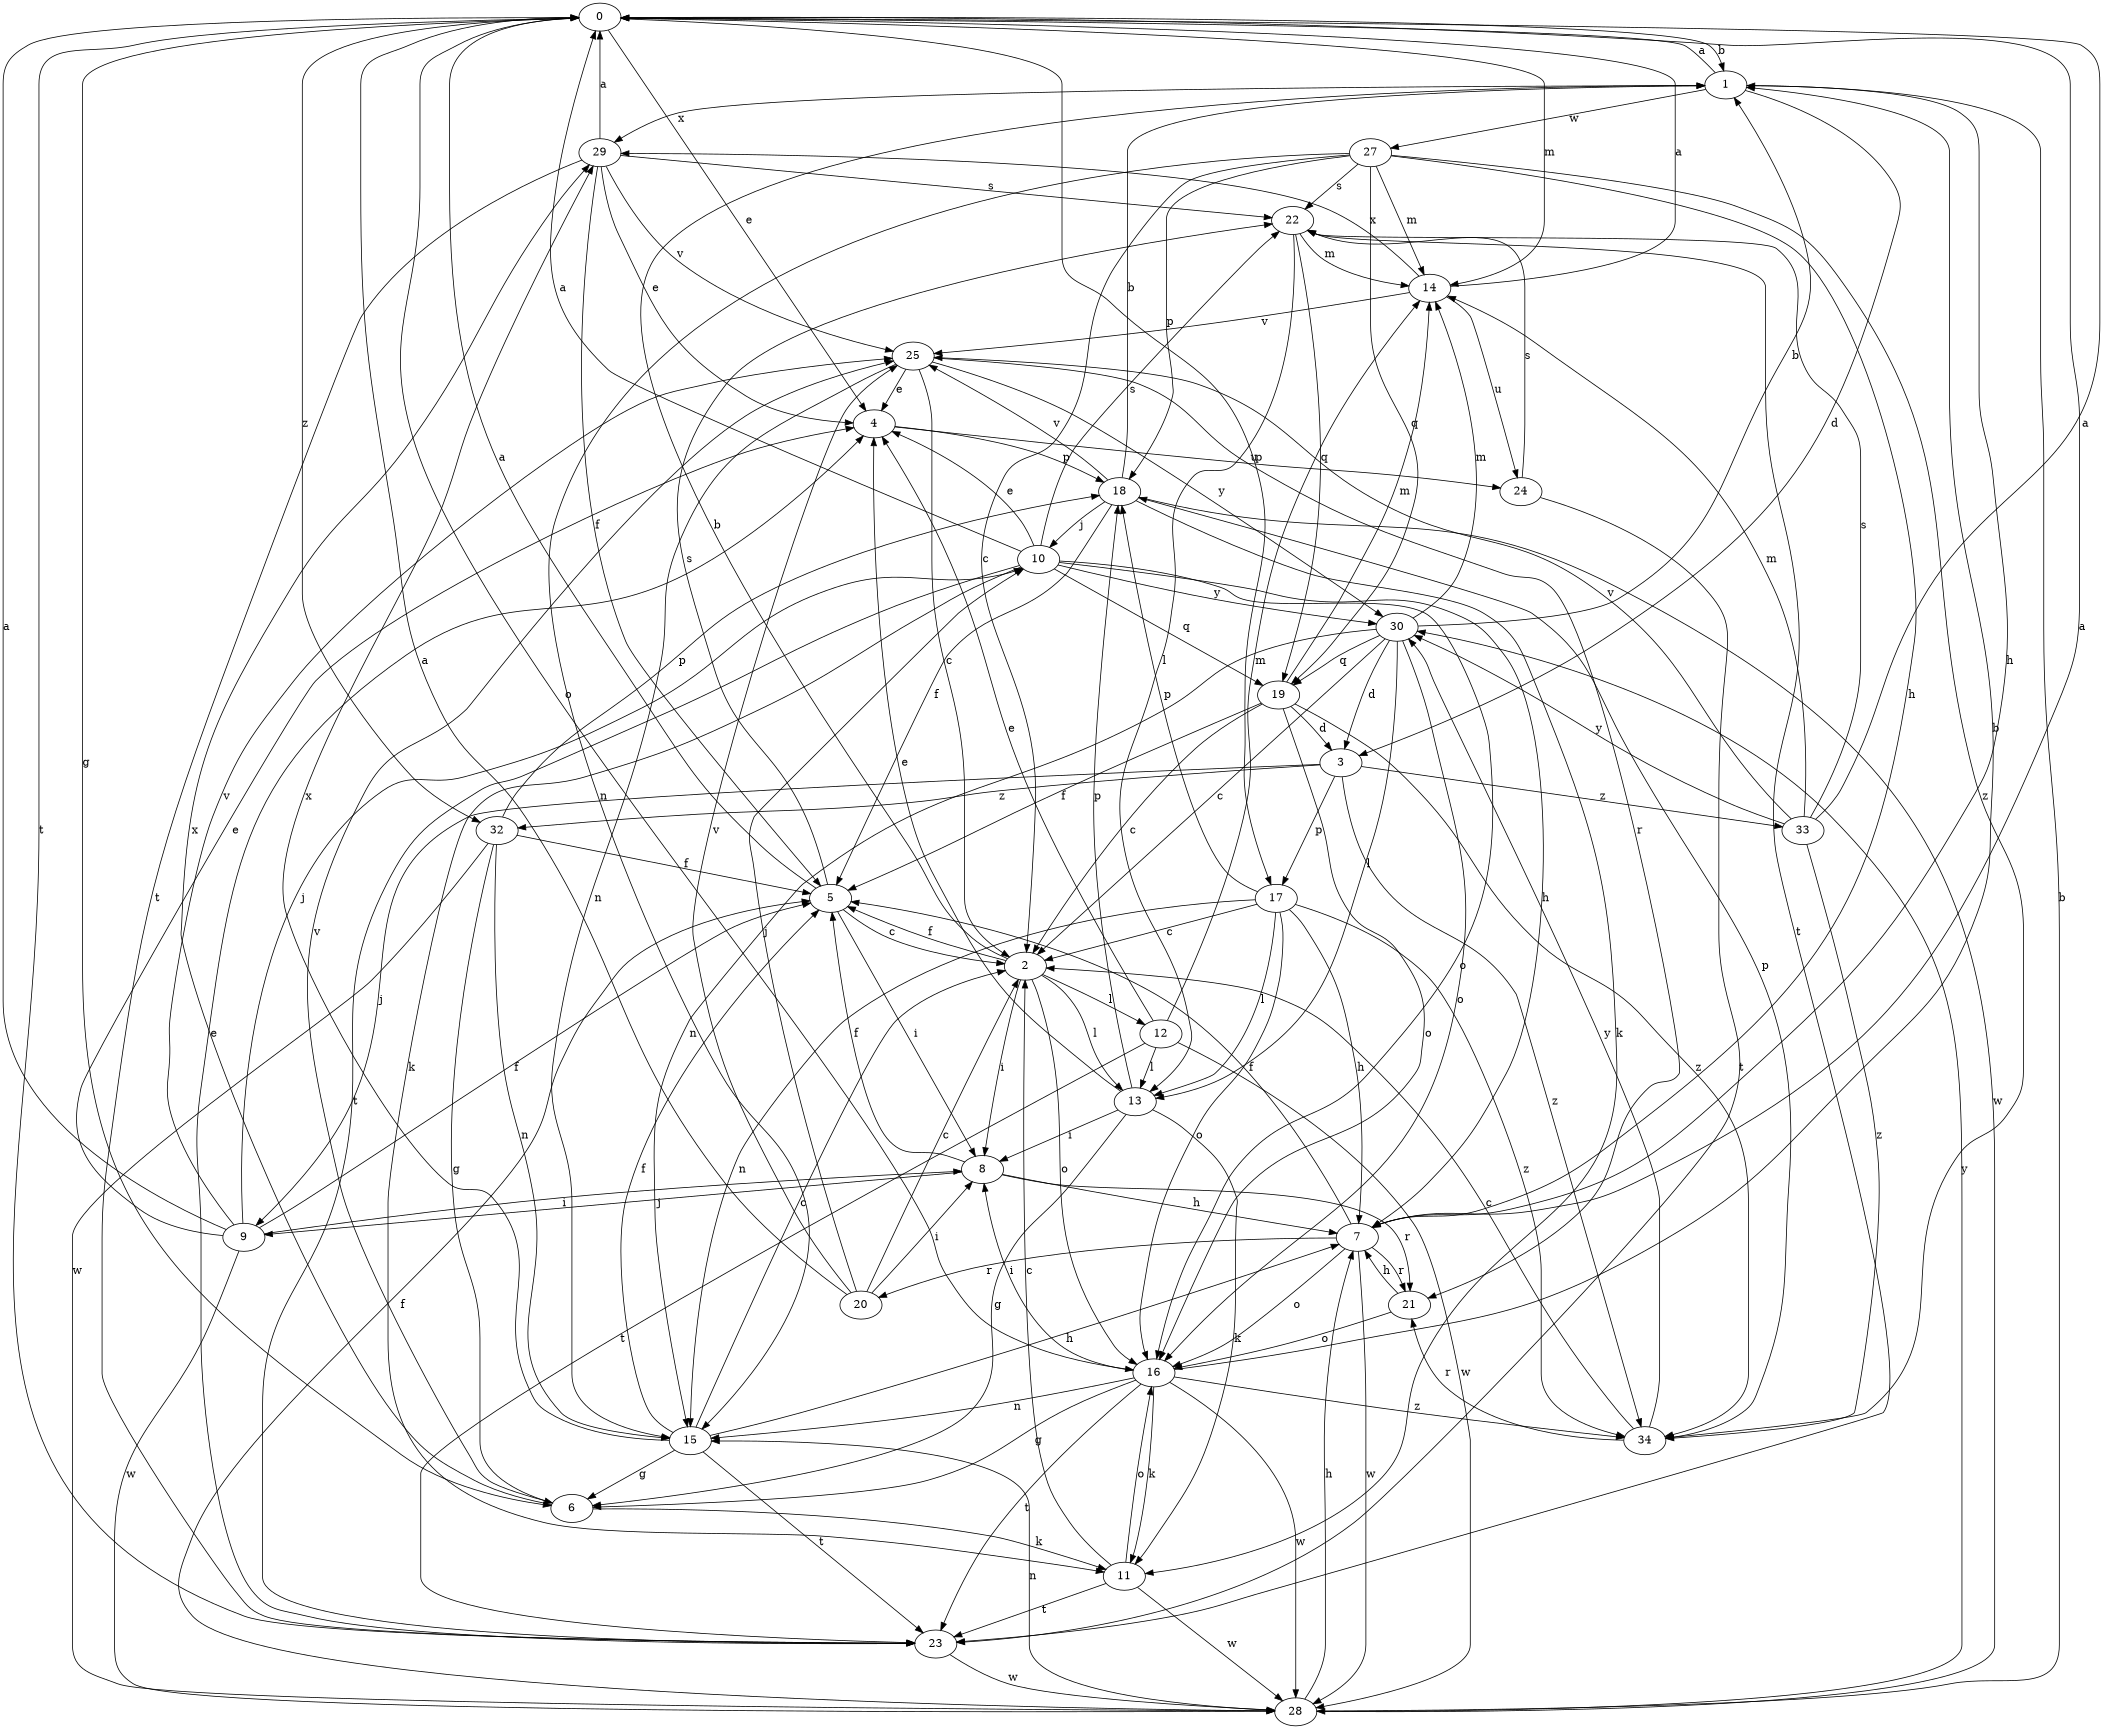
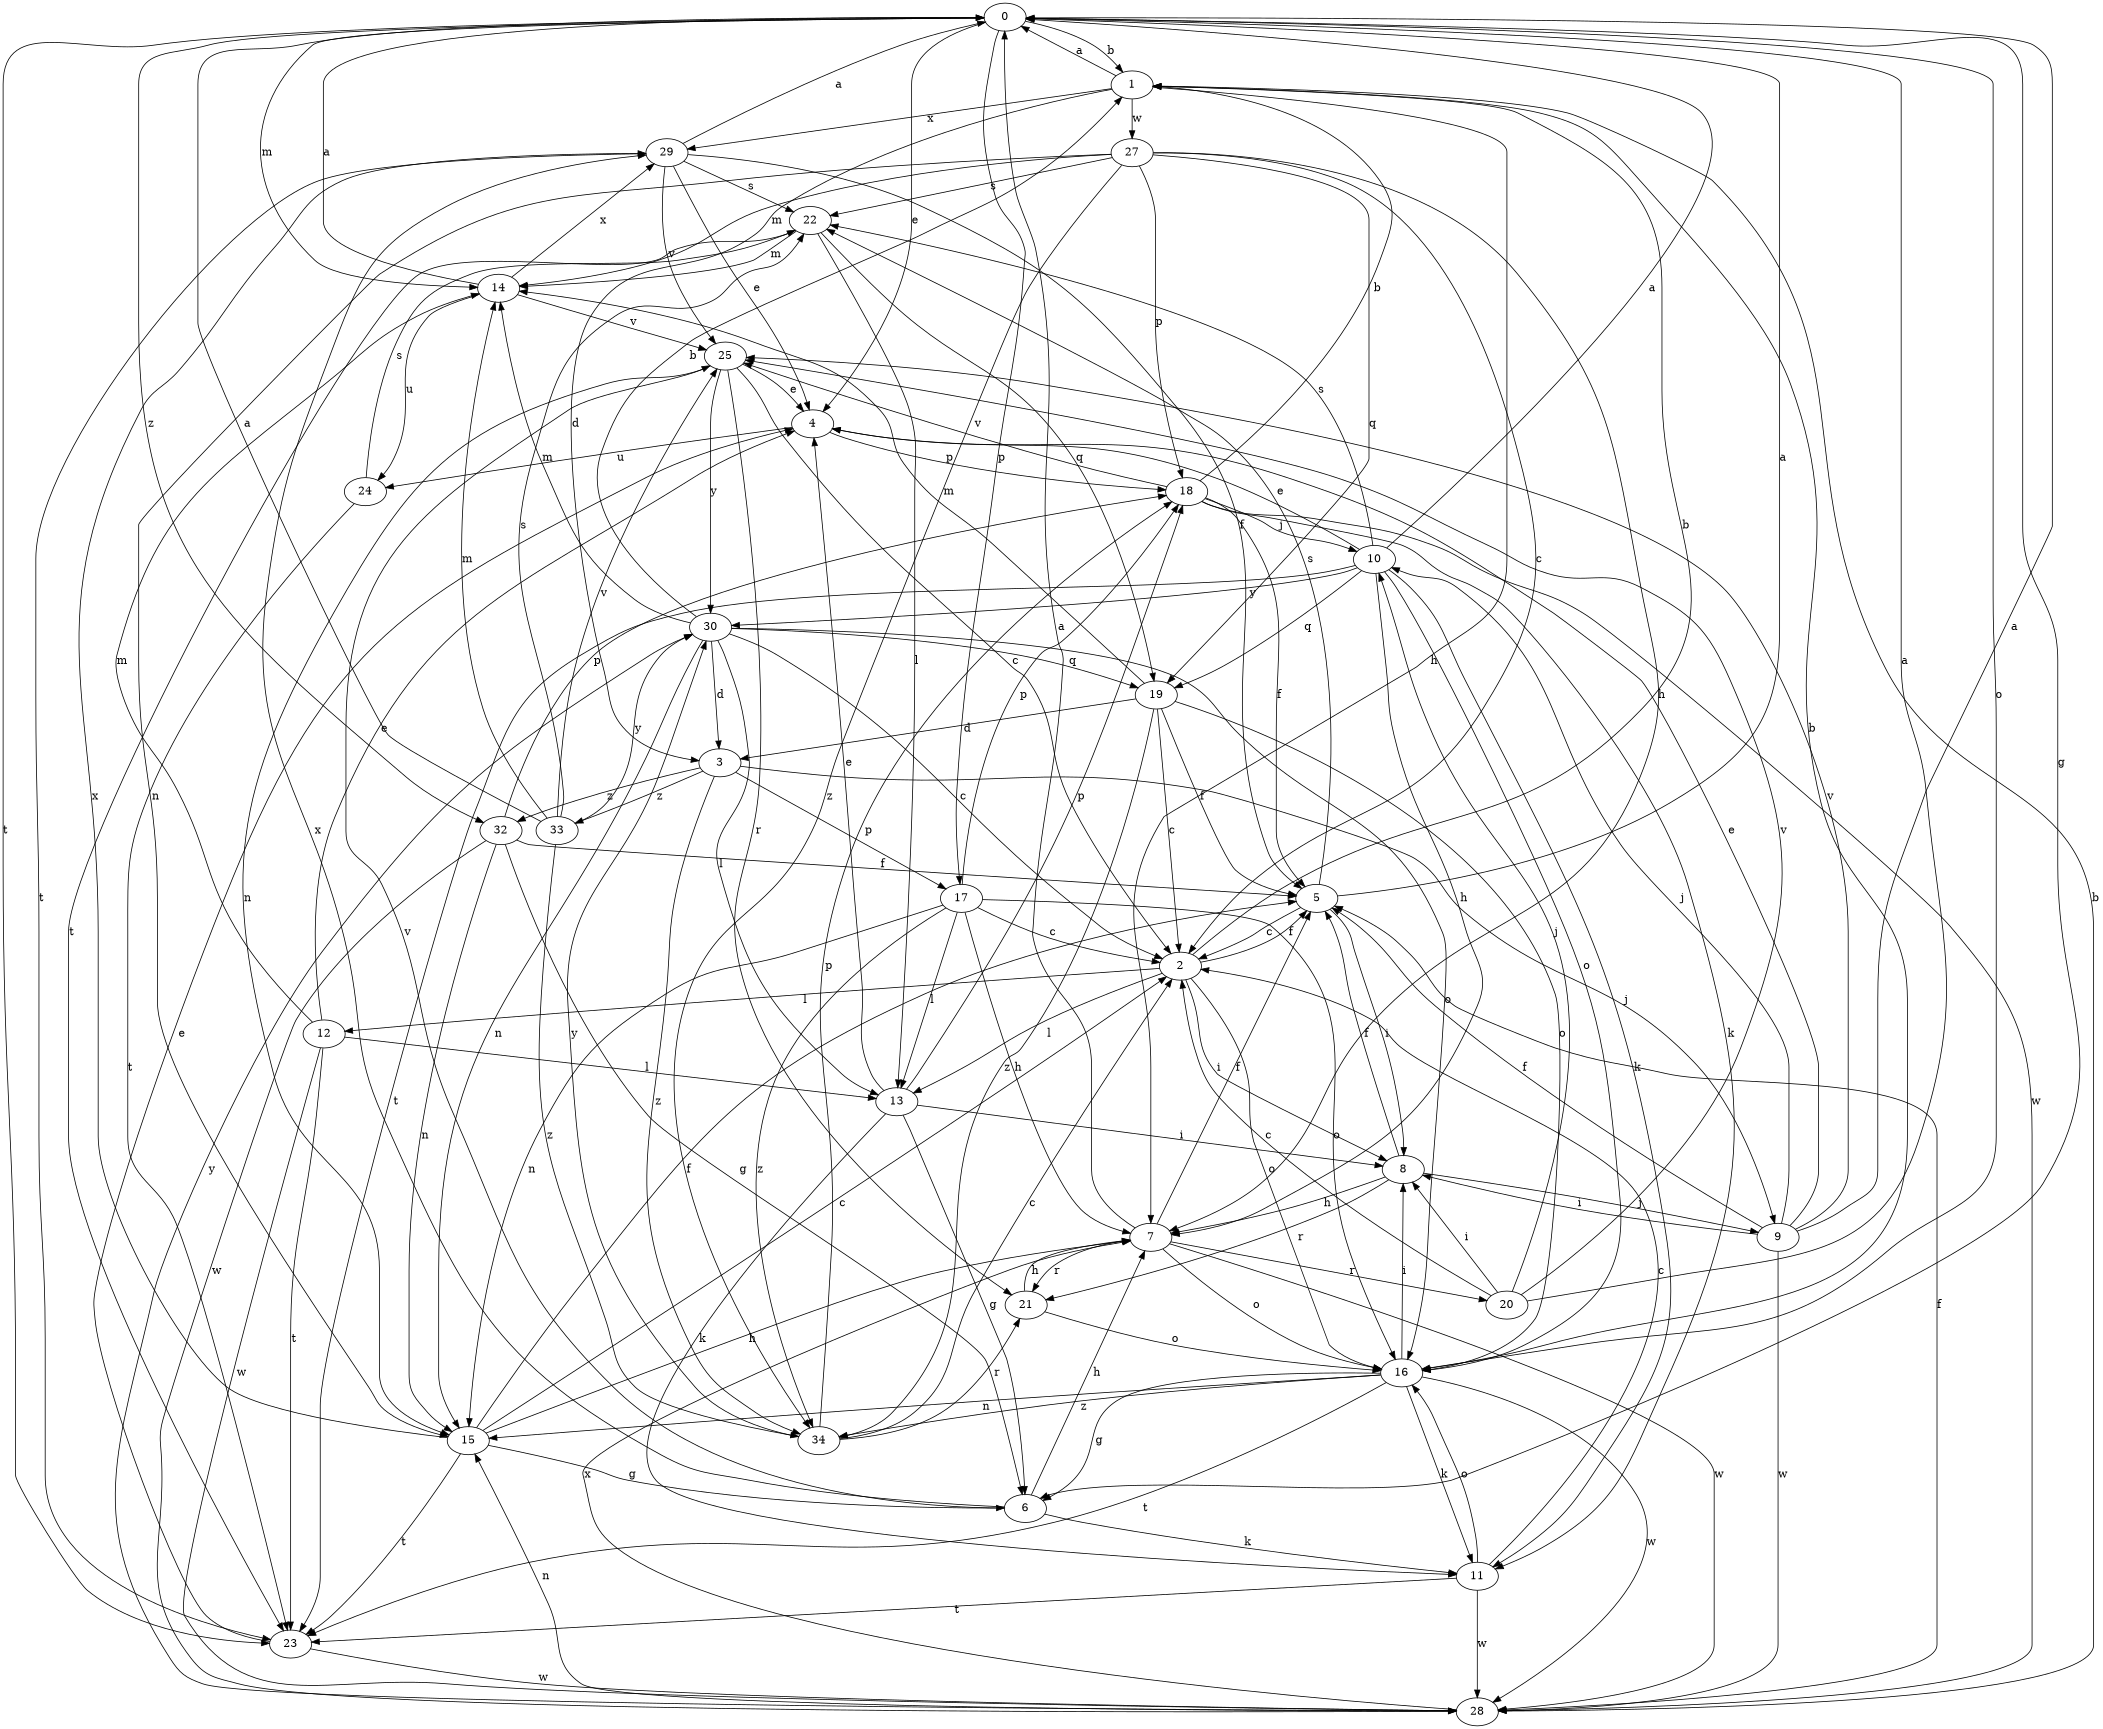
none -> (1086, 1377)
(1329, 1475) -> (588, 1475)
